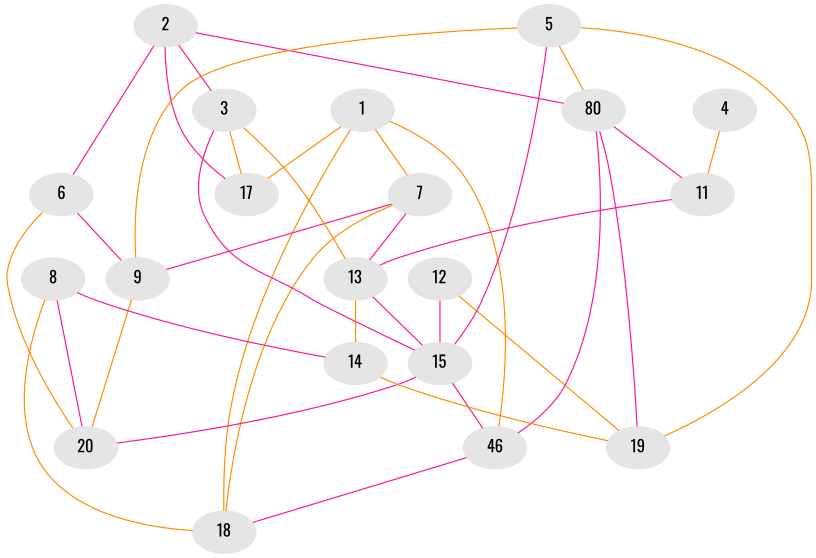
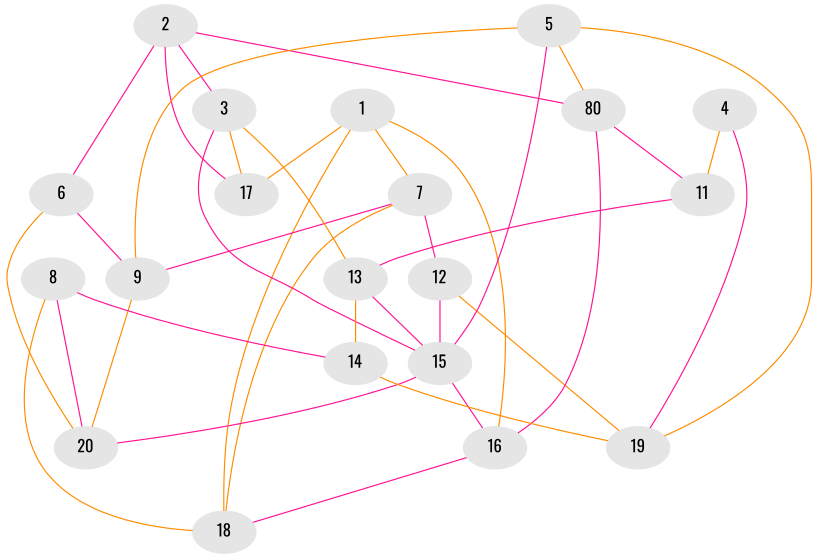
(388, 237) -> (430, 237)
(625, 278) -> (723, 286)
(495, 448) -> (495, 448)
